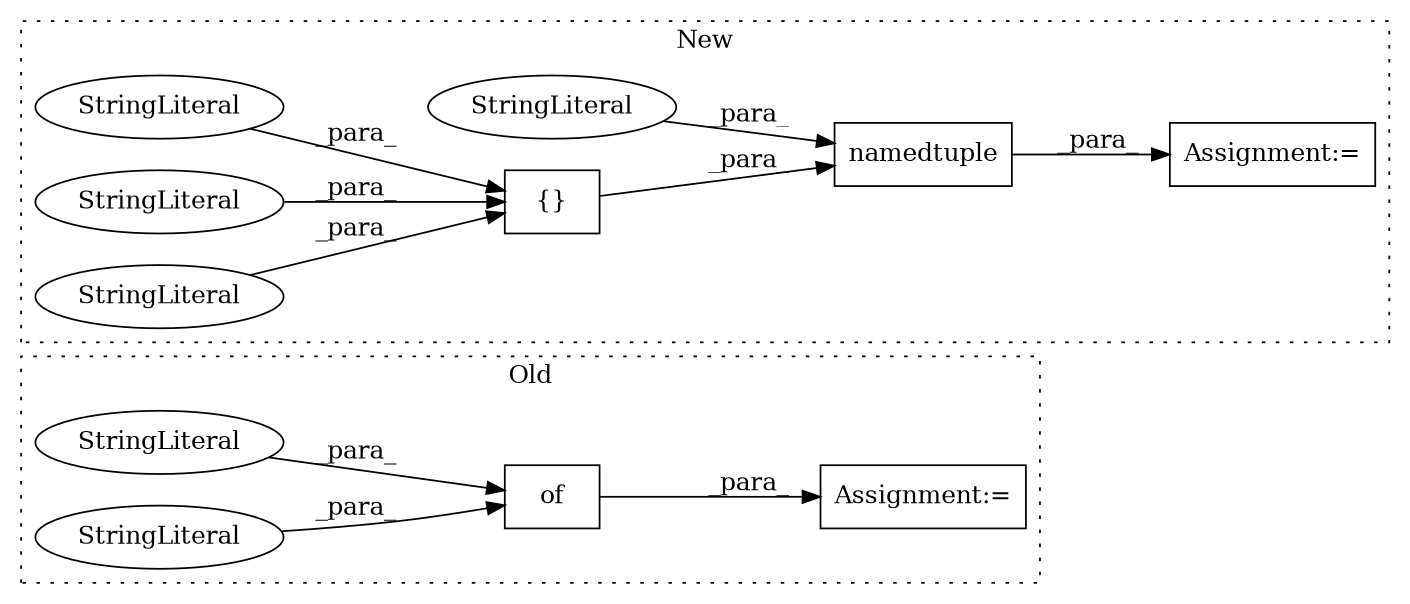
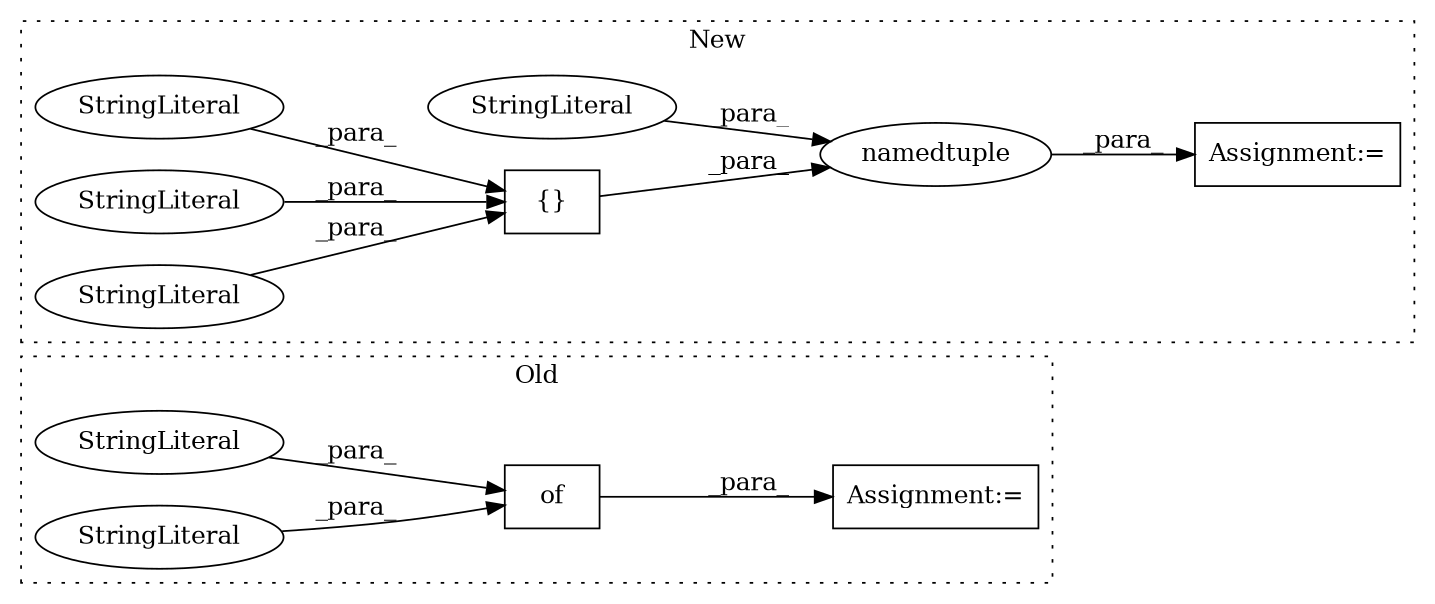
(923, 154) -> (936, 154)
